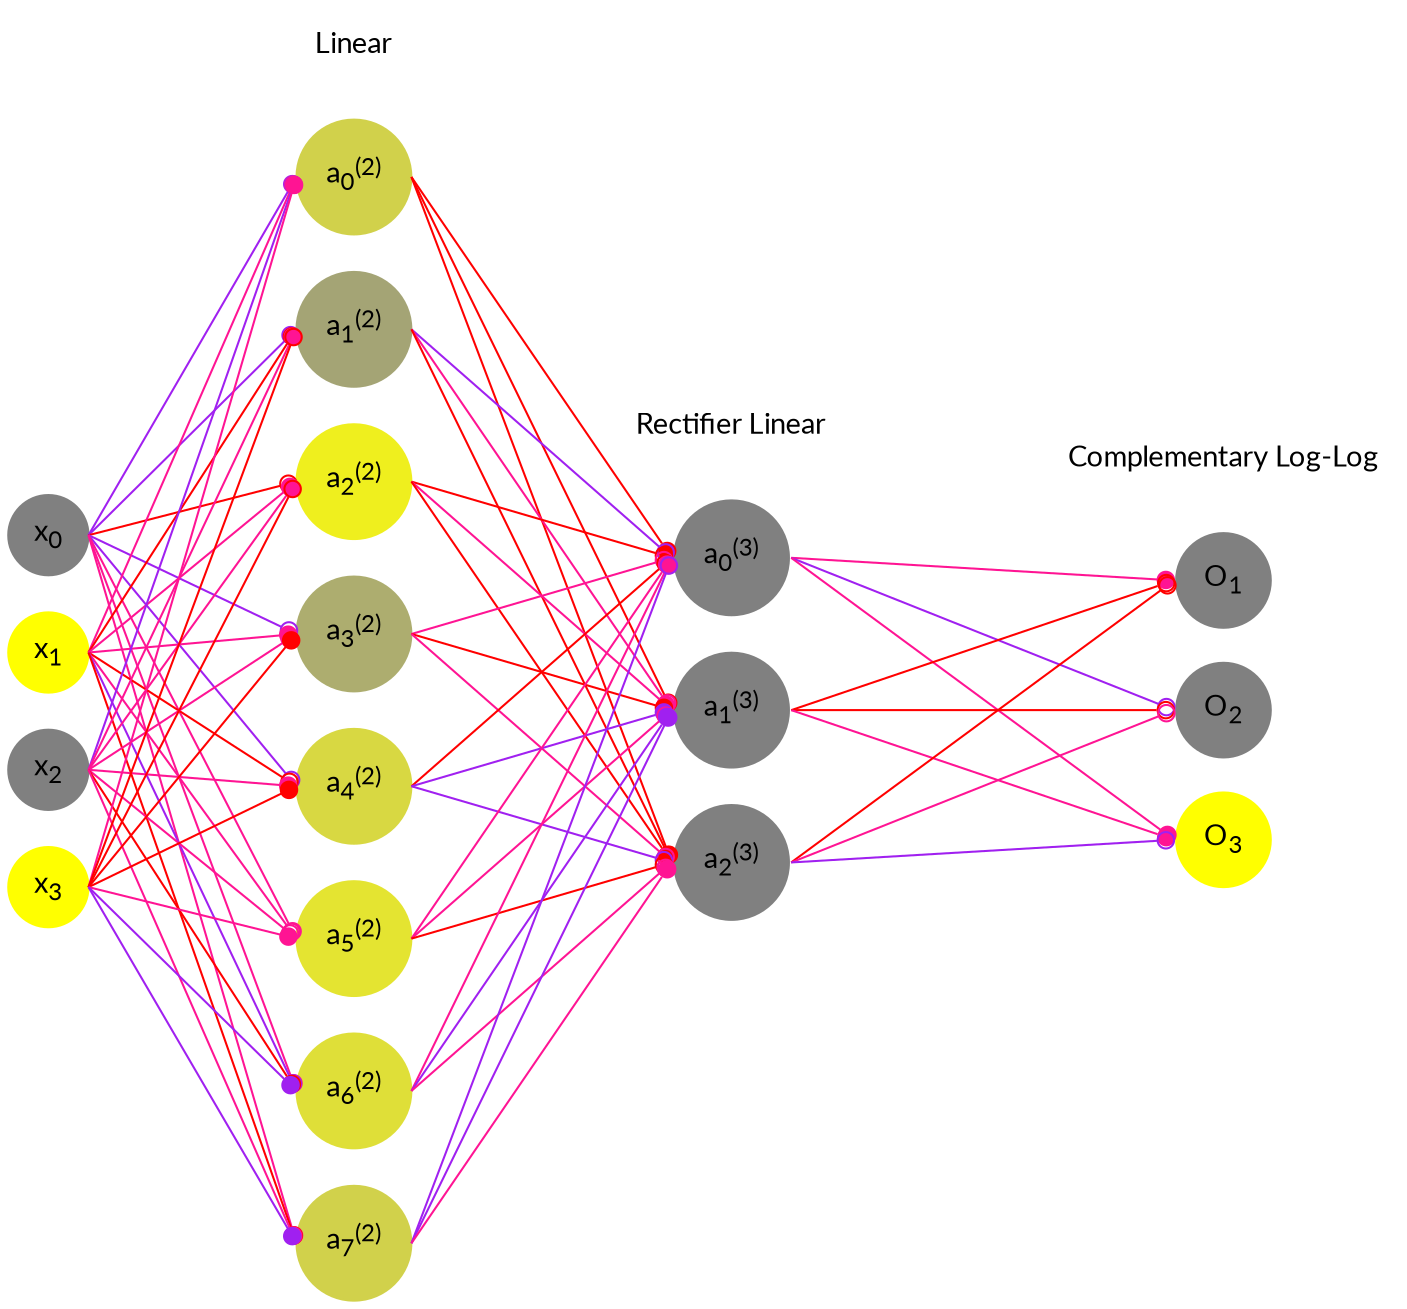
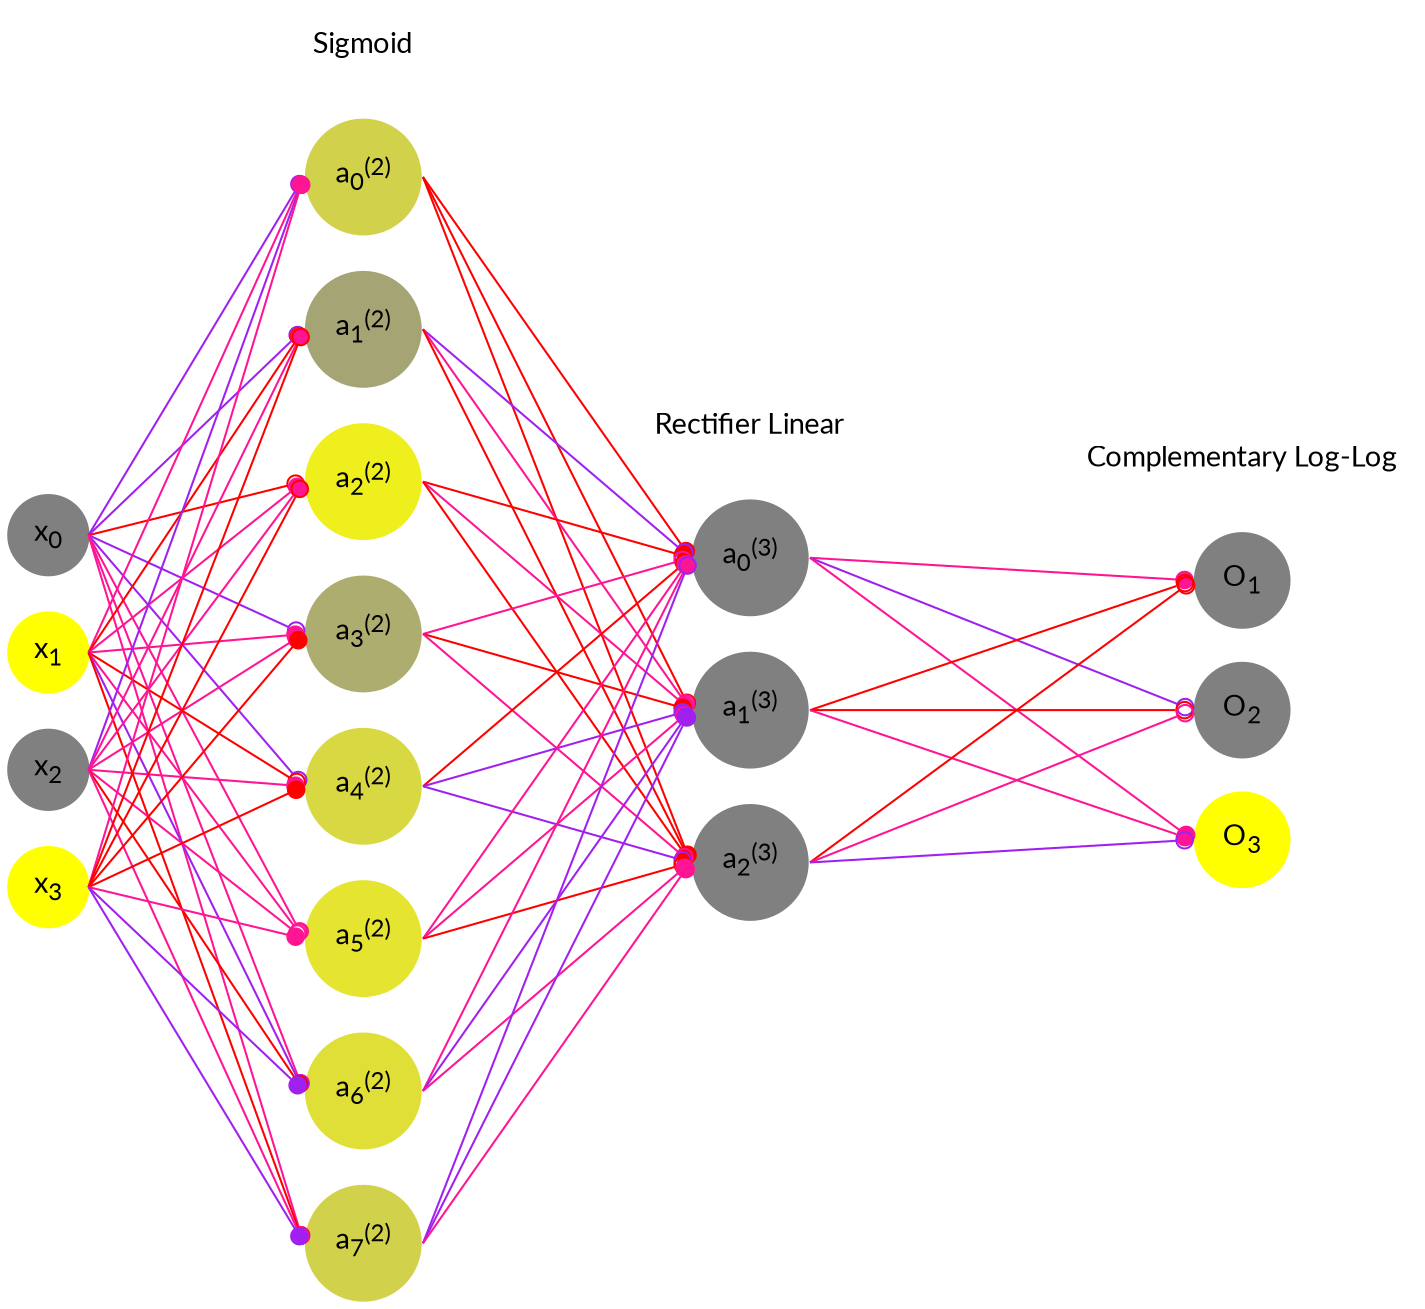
(354, 45) -> (363, 45)
